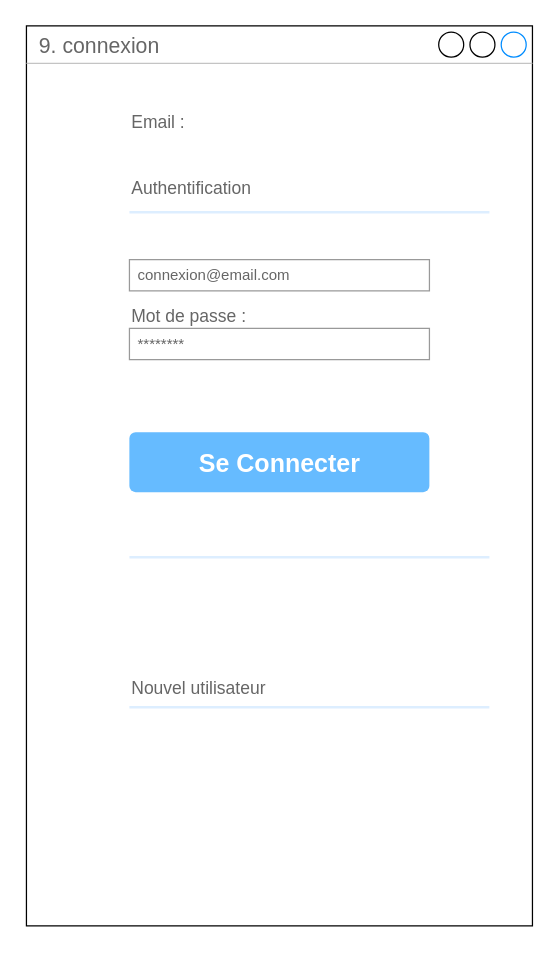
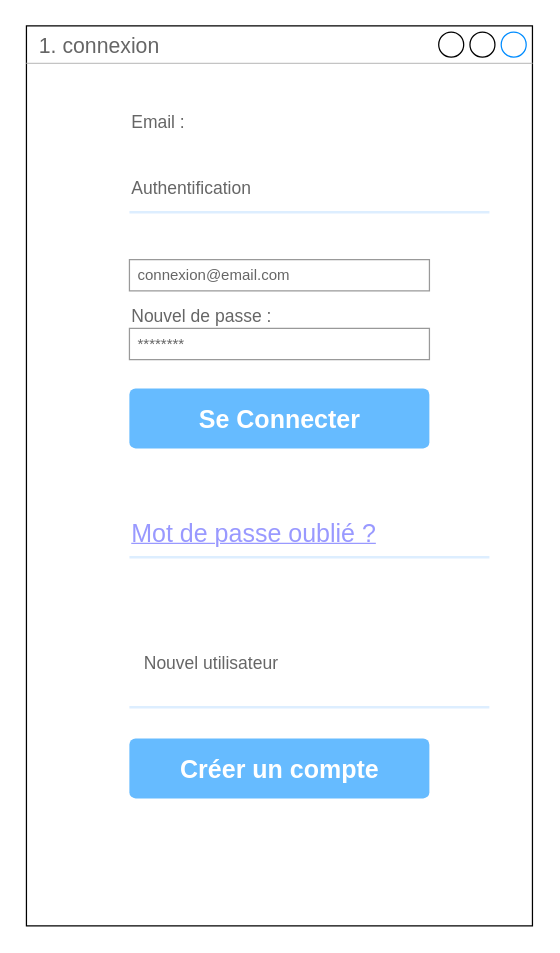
(102, 47) -> (102, 47)
(191, 316) -> (204, 316)
(279, 462) -> (279, 418)
none -> (279, 532)
(279, 688) -> (292, 663)
none -> (279, 768)
